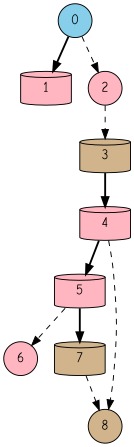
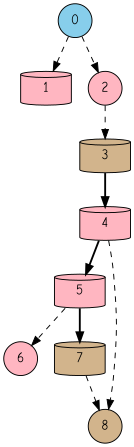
(63, 49) -> (63, 49)
